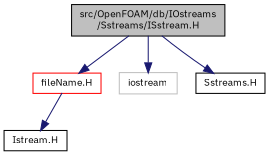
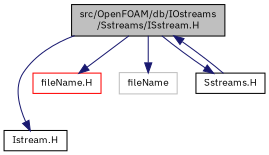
none -> (203, 57)
(148, 83) -> (148, 83)
(54, 107) -> (27, 67)
